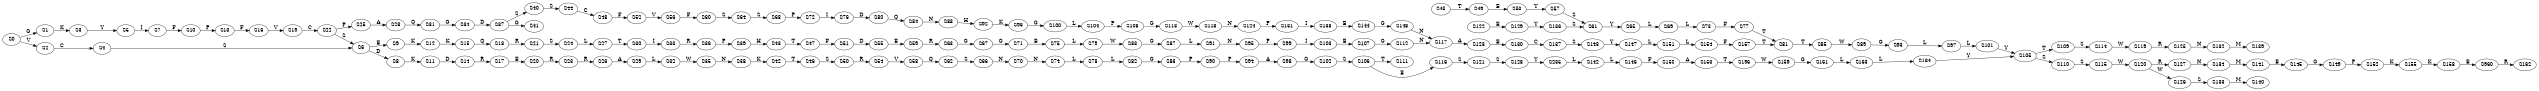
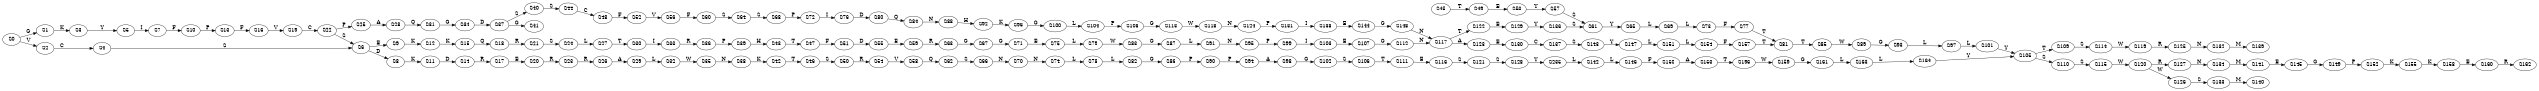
none -> (1458, 35)
(2487, 65) -> (2487, 65)
(1400, 77) -> (1420, 62)
